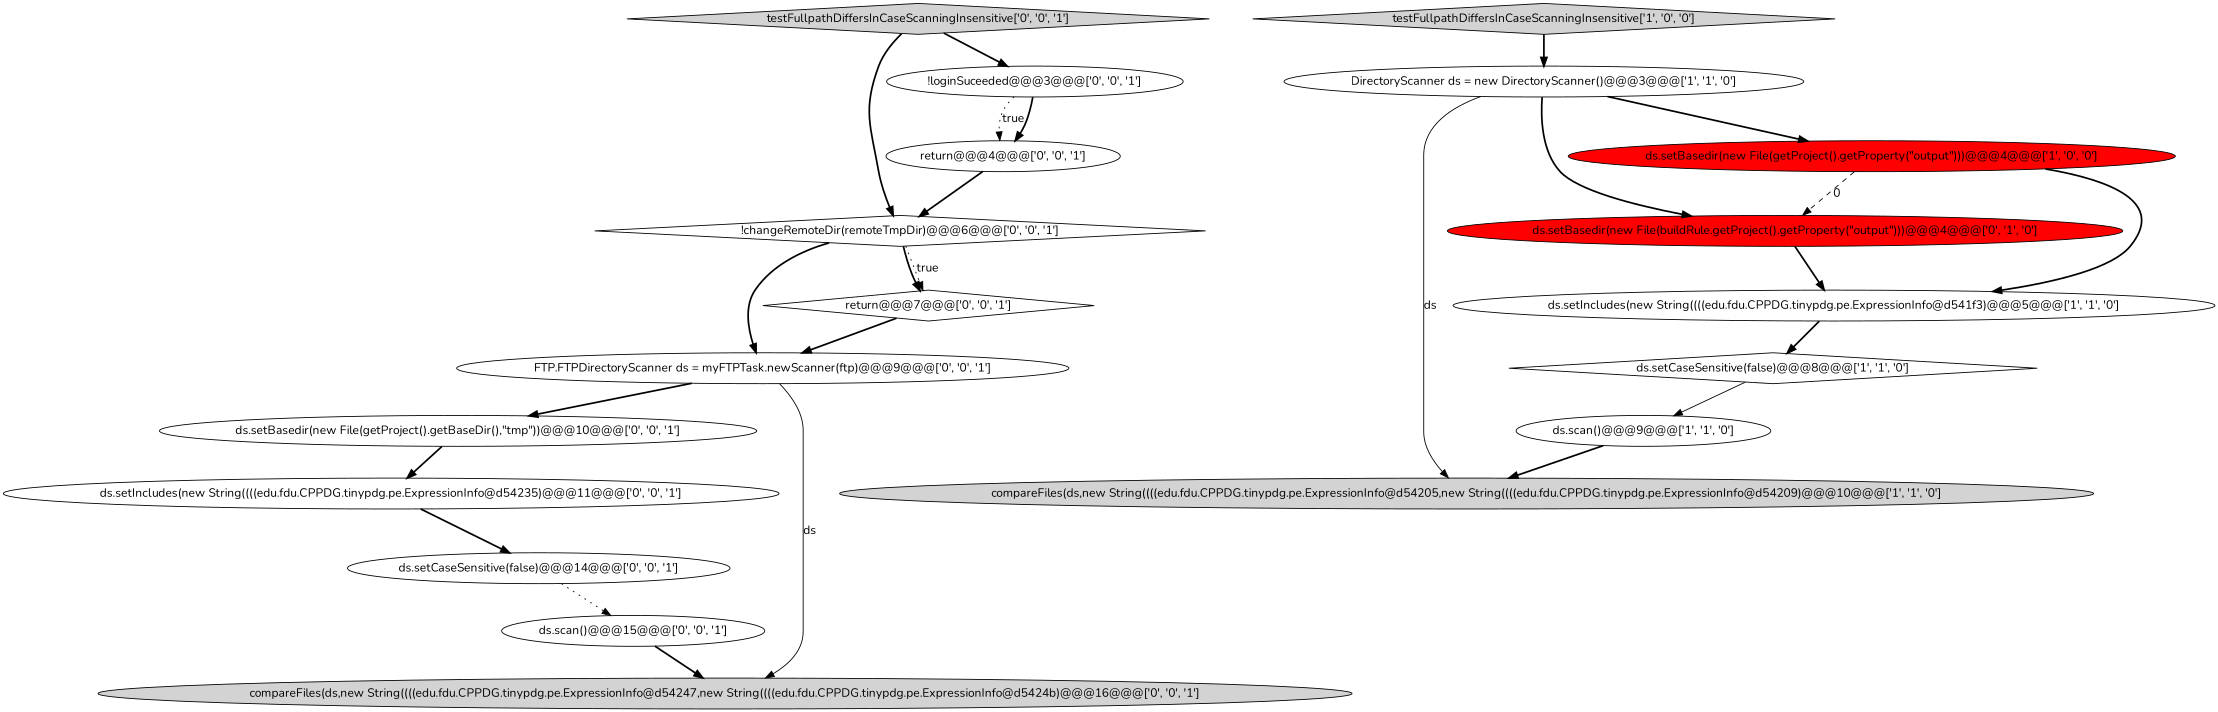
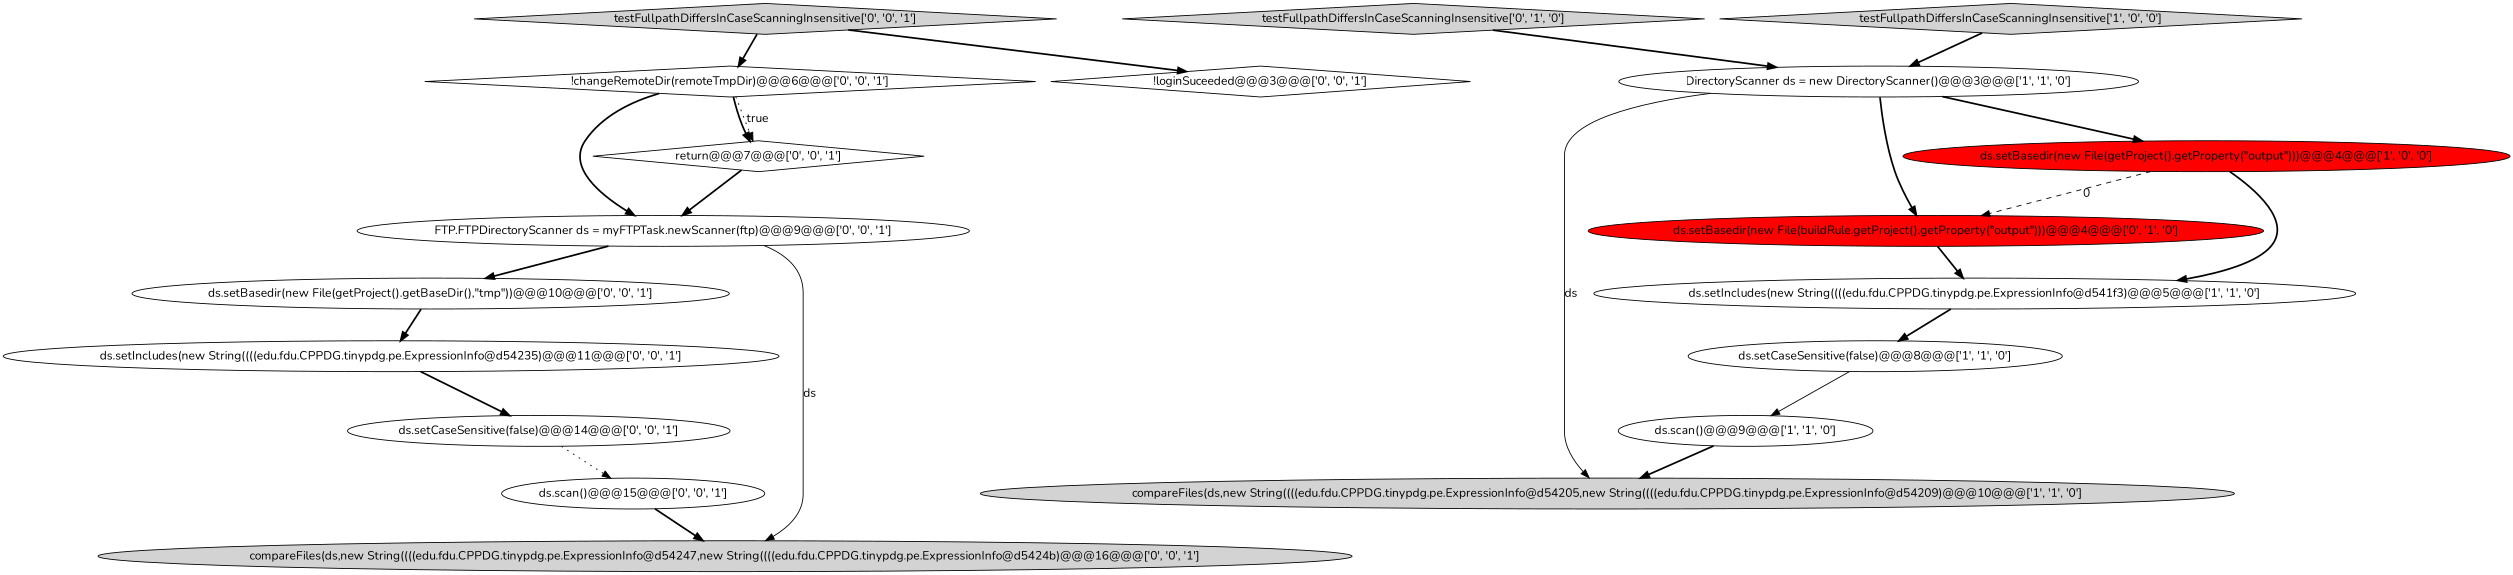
none -> (1413, 19)
(1035, 82) -> (1261, 82)
(1003, 156) -> none
(1773, 368) -> (1875, 356)
